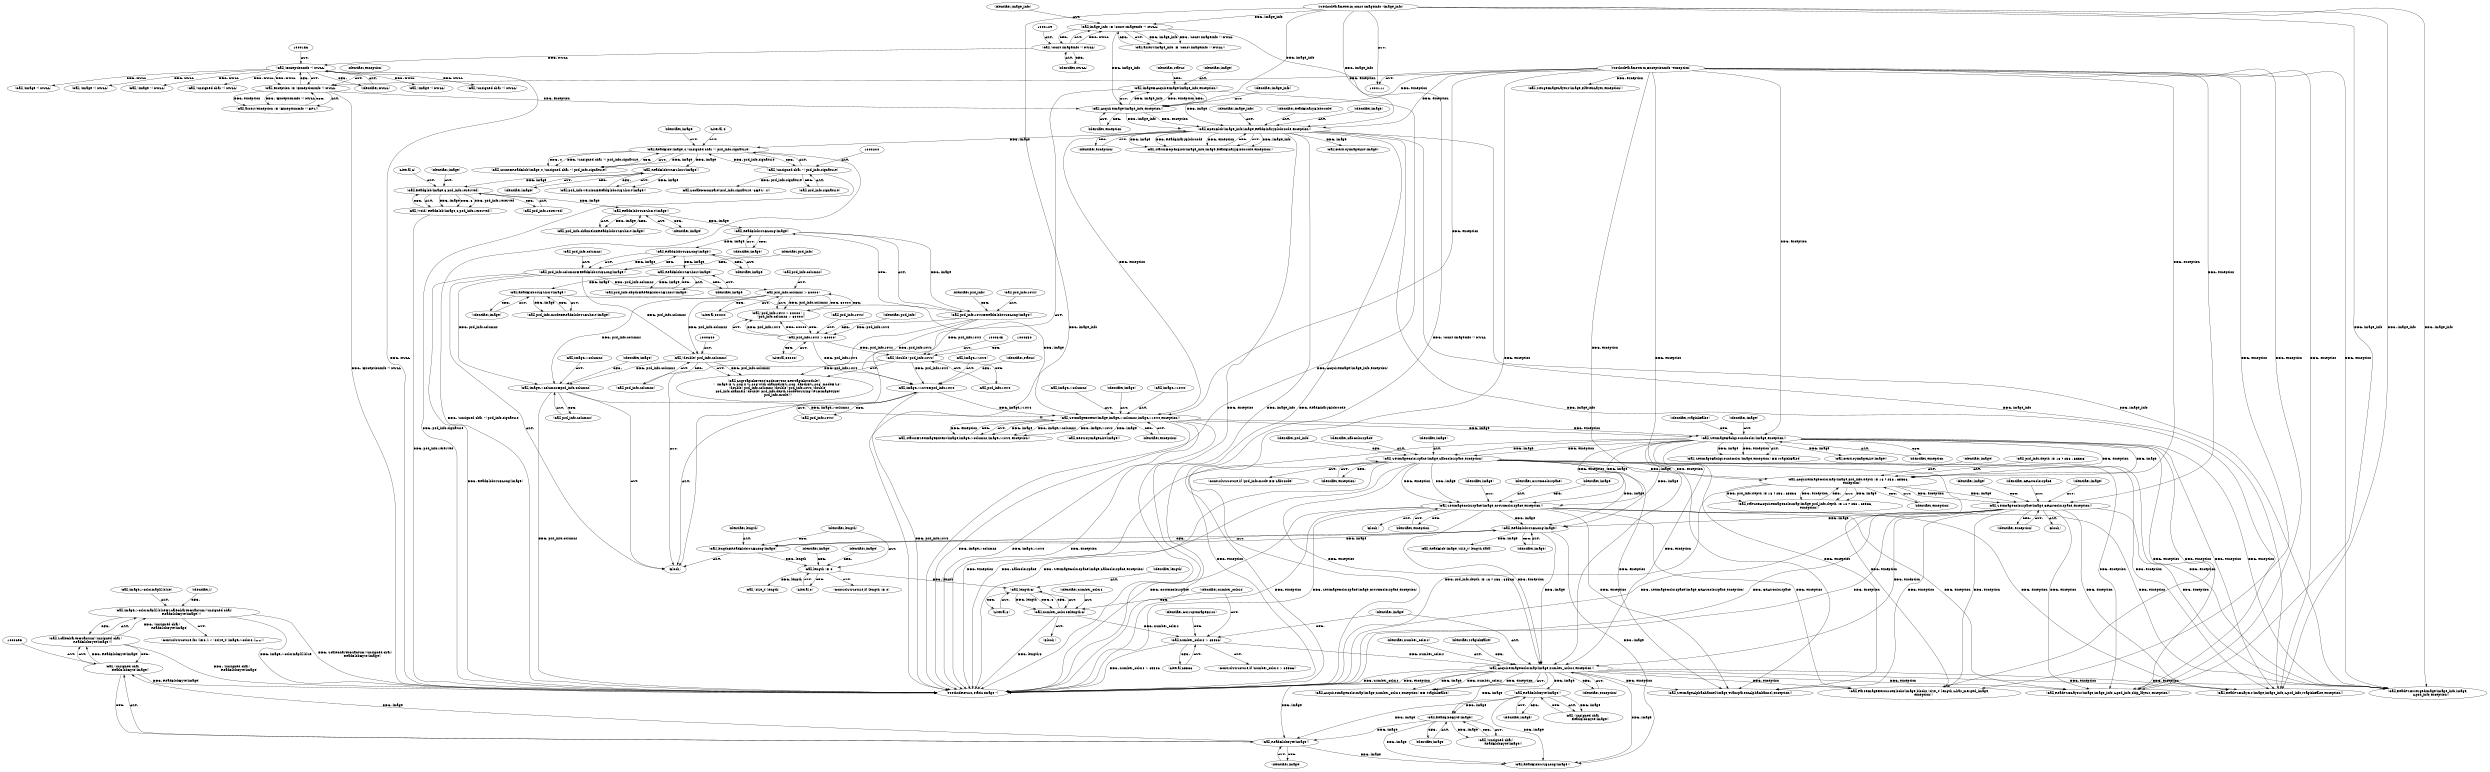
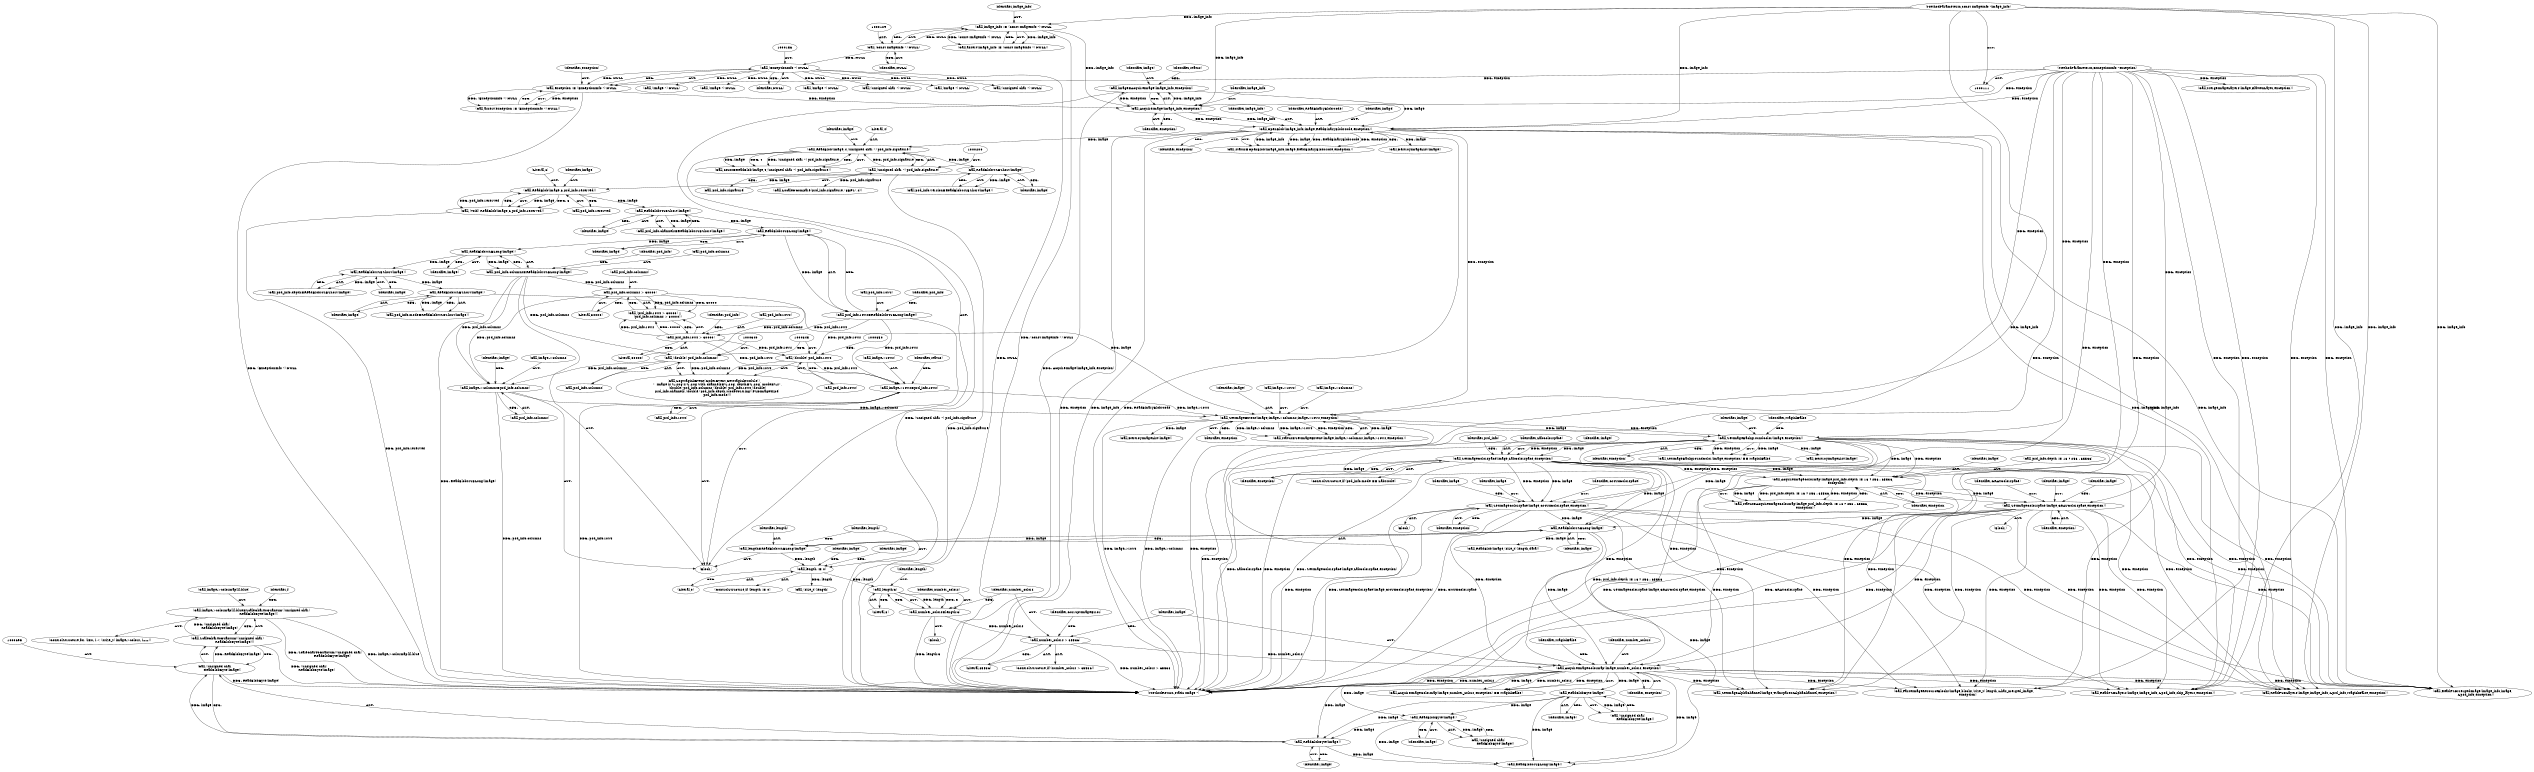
(277, 109) -> (518, 109)
none -> (762, 354)
